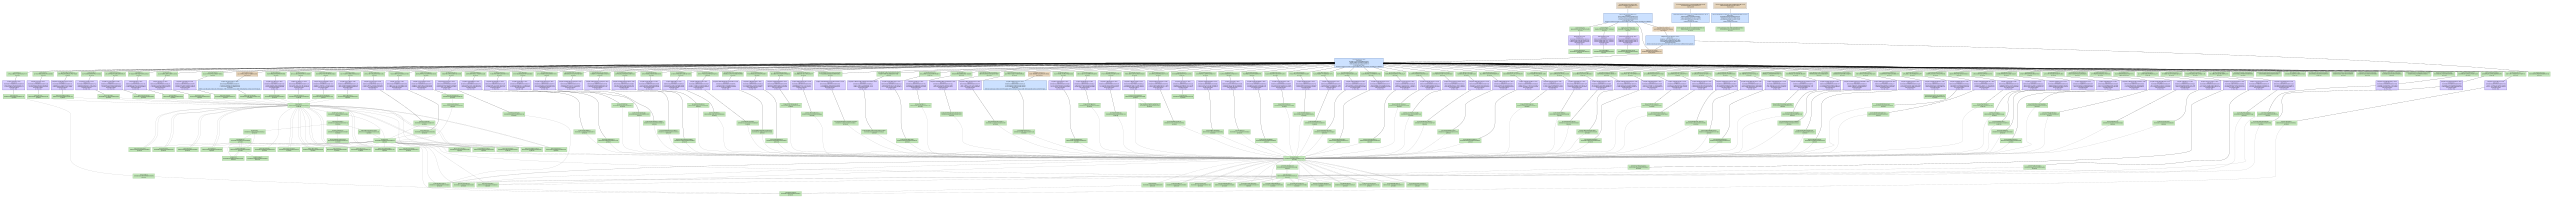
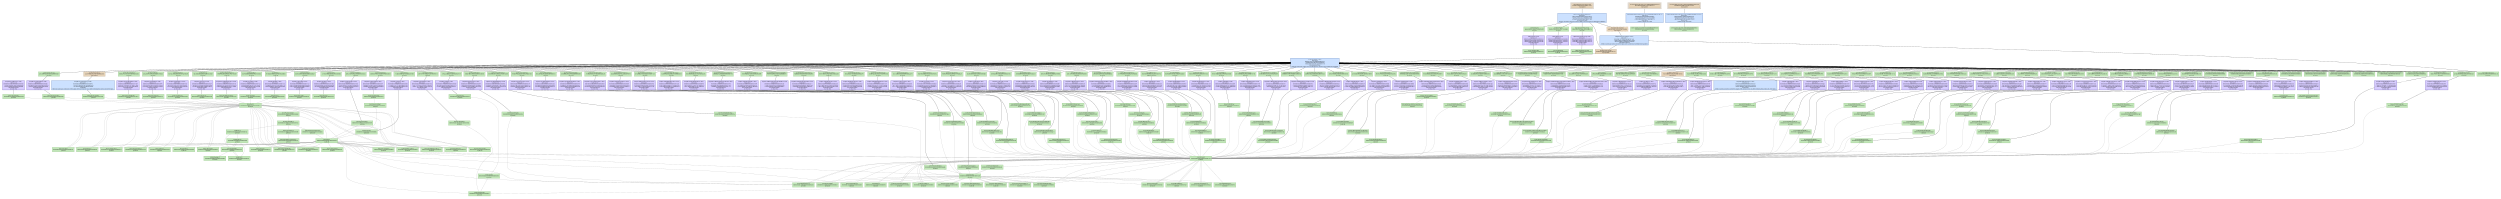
(276, 74) -> none
